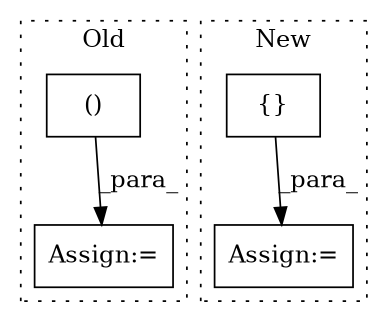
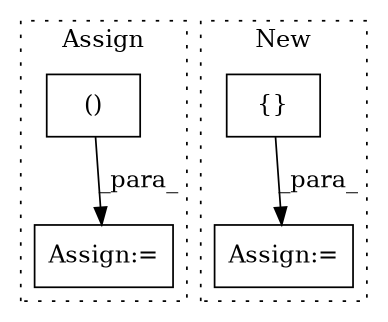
(104, 41) -> (104, 41)
